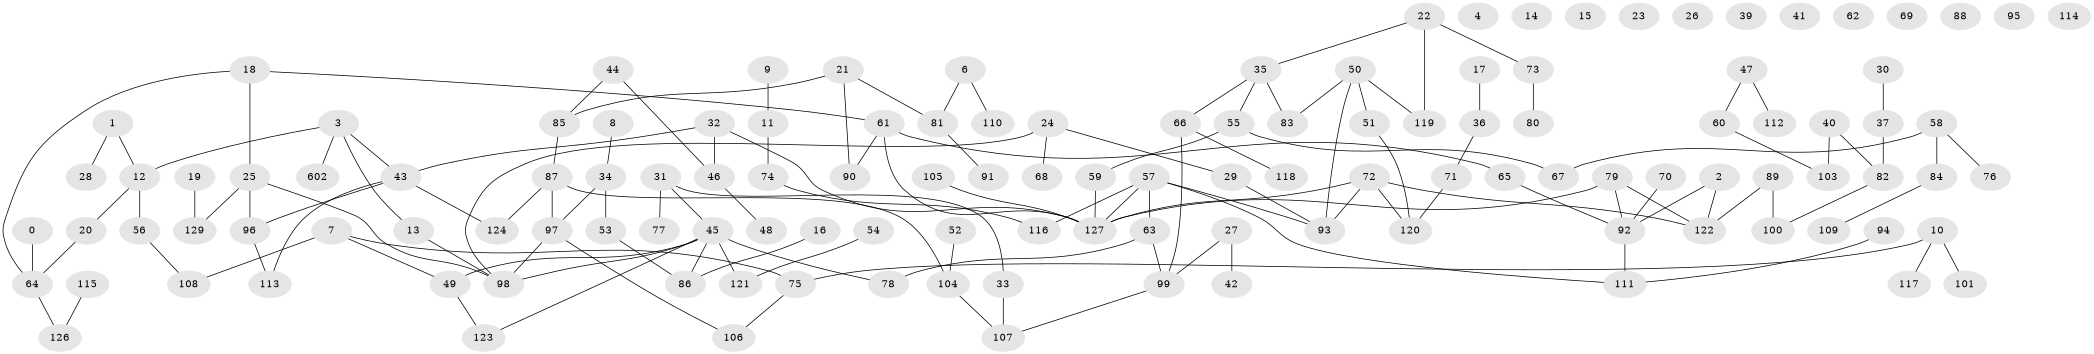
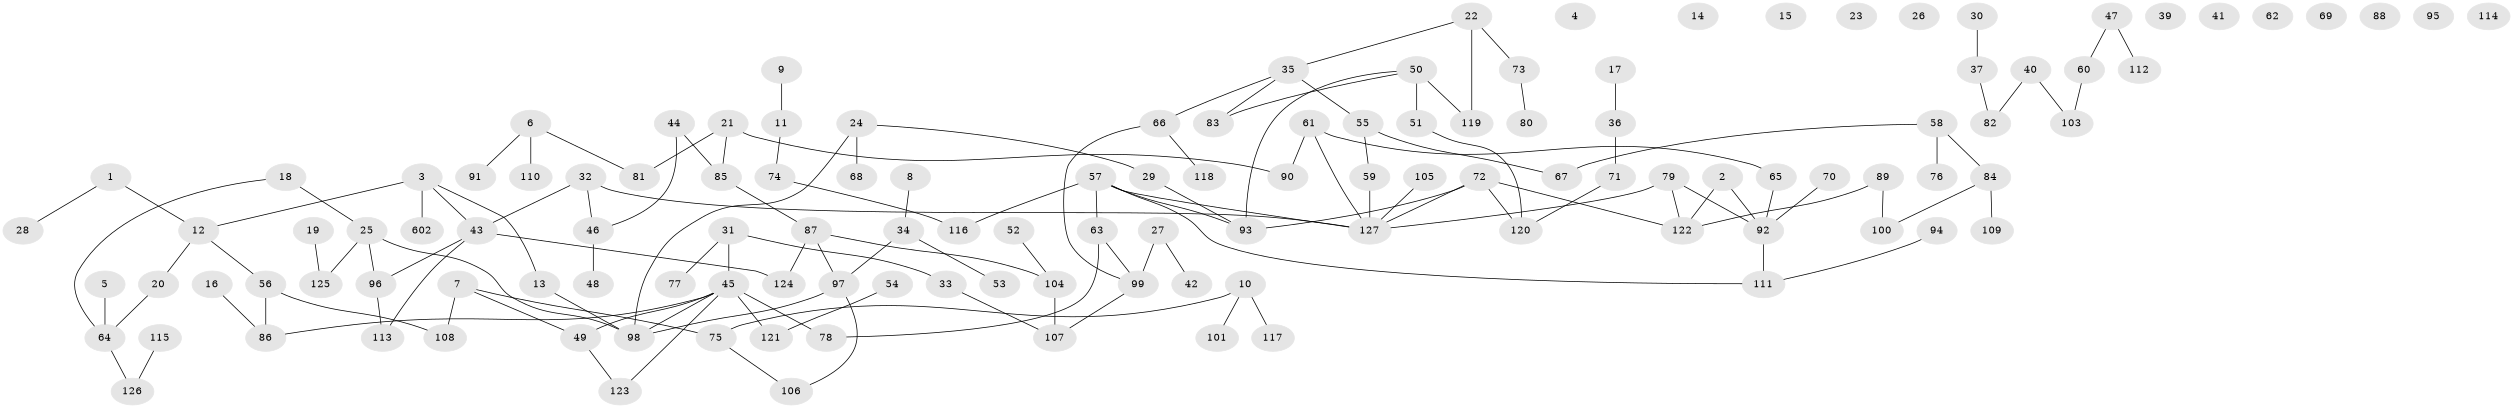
(568, 90) -> none
(965, 152) -> (503, 150)
(1829, 204) -> (1937, 204)
(33, 231) -> (105, 284)
(195, 231) -> (321, 284)
(656, 264) -> (266, 311)
